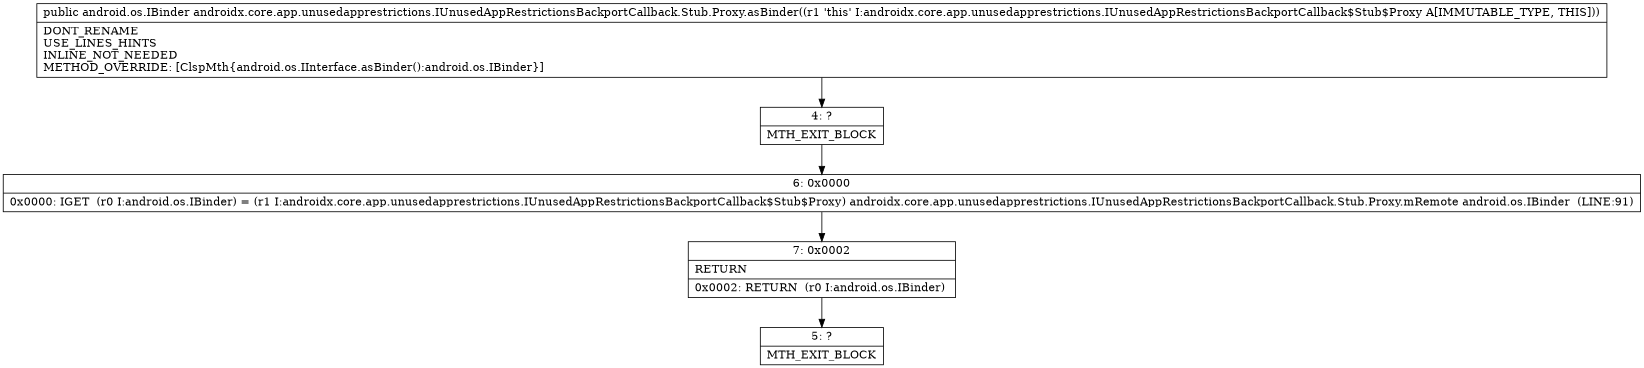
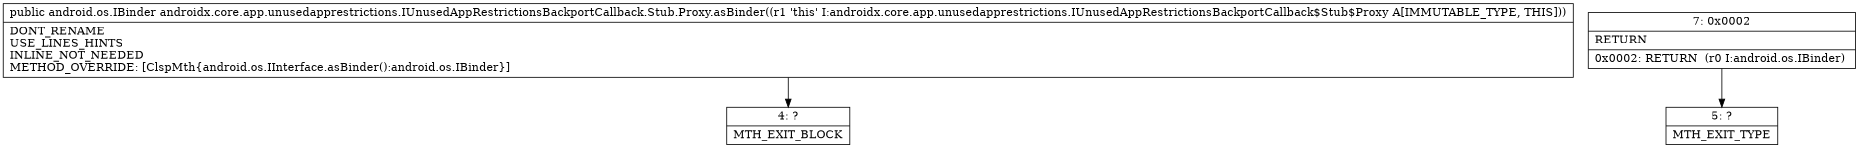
(822, 193) -> none
(822, 355) -> (1722, 135)
